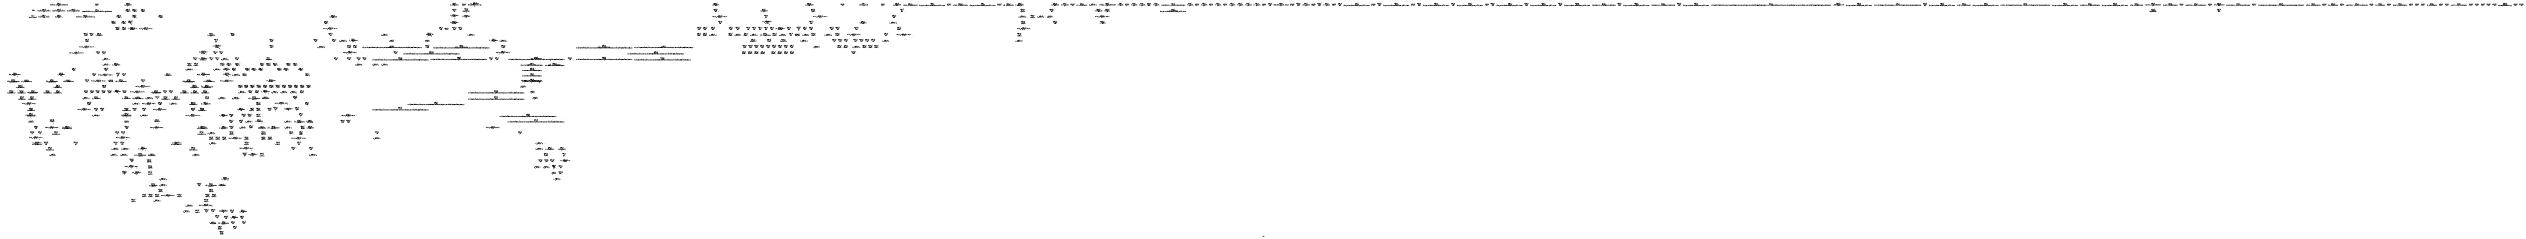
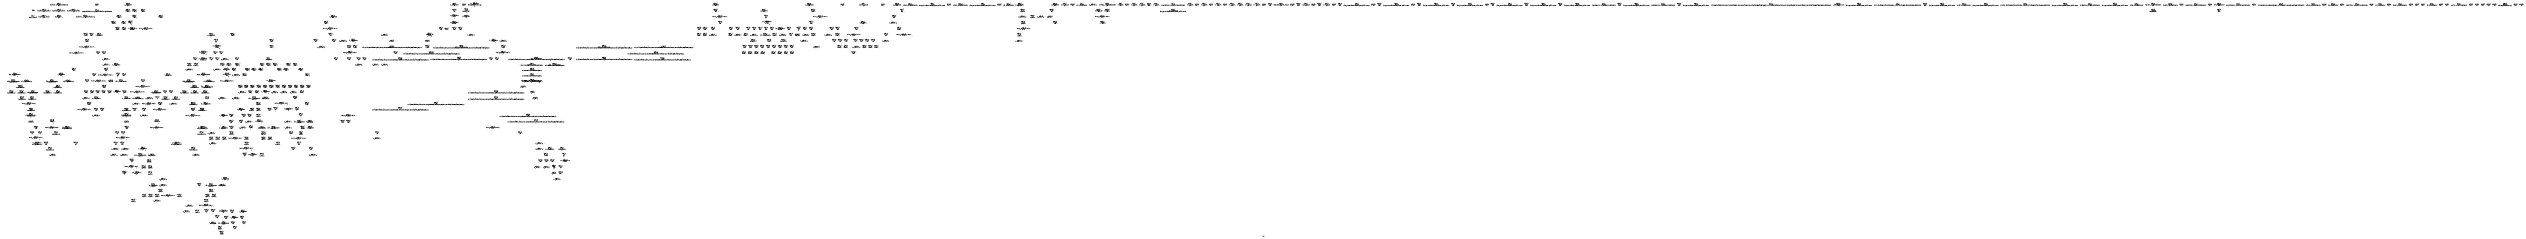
none -> (144, 167)
